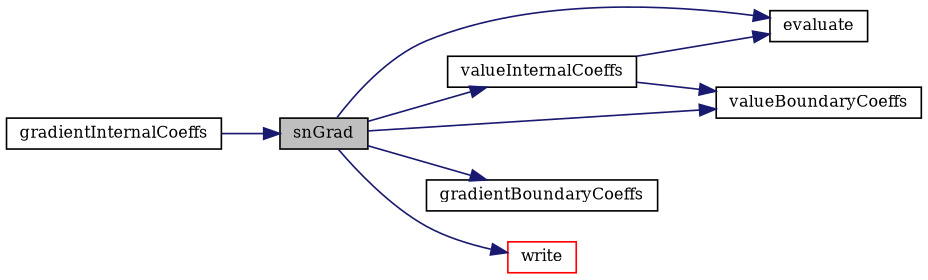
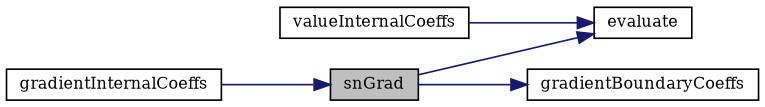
(819, 103) -> none
(419, 107) -> none
(542, 257) -> none
